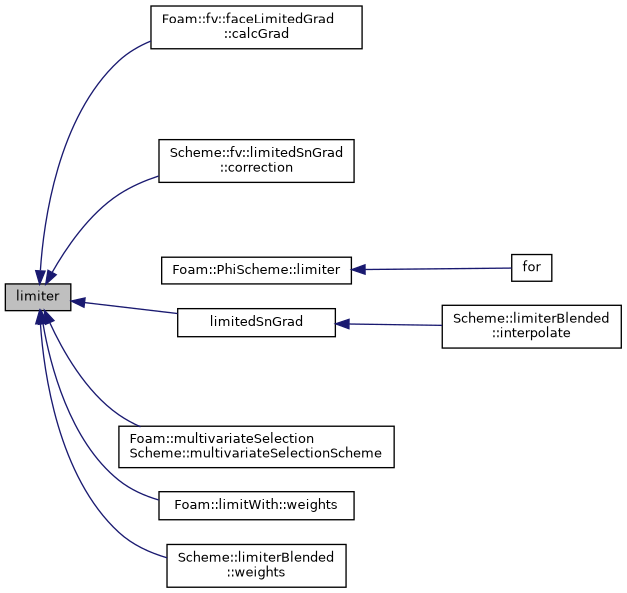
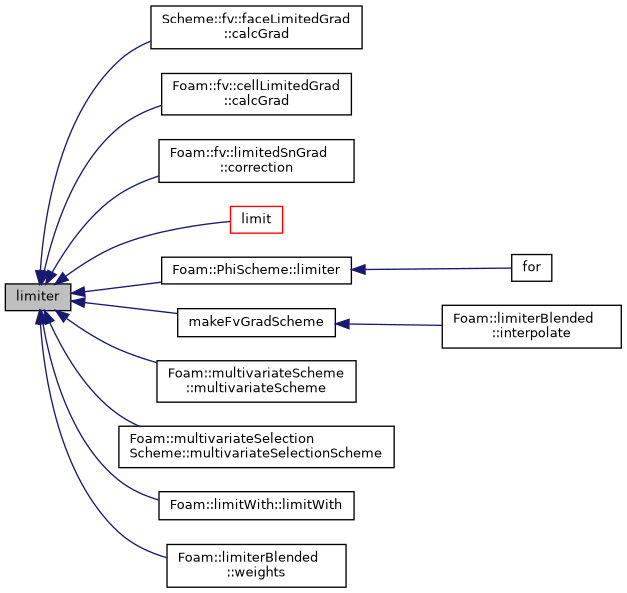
(257, 27) -> (257, 27)
none -> (257, 94)
(257, 161) -> (257, 161)
none -> (257, 220)
none -> (123, 287)
(257, 323) -> (257, 323)
(532, 327) -> (532, 327)
none -> (257, 381)
(257, 506) -> (257, 506)
(257, 566) -> (257, 566)
